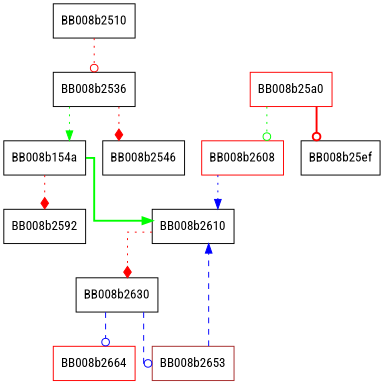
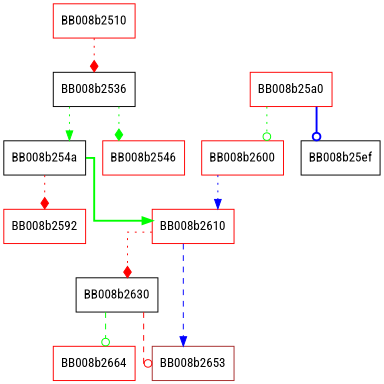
(94, 21) -> (94, 21)
(94, 51) -> (94, 51)
(119, 118) -> (119, 118)
(317, 120) -> (317, 120)
(45, 158) -> (45, 158)
(144, 158) -> (144, 158)
(243, 158) -> (243, 158)
(45, 226) -> (45, 226)
(193, 226) -> (193, 226)
(209, 300) -> (183, 290)
(106, 325) -> (106, 325)
(144, 338) -> (144, 338)
